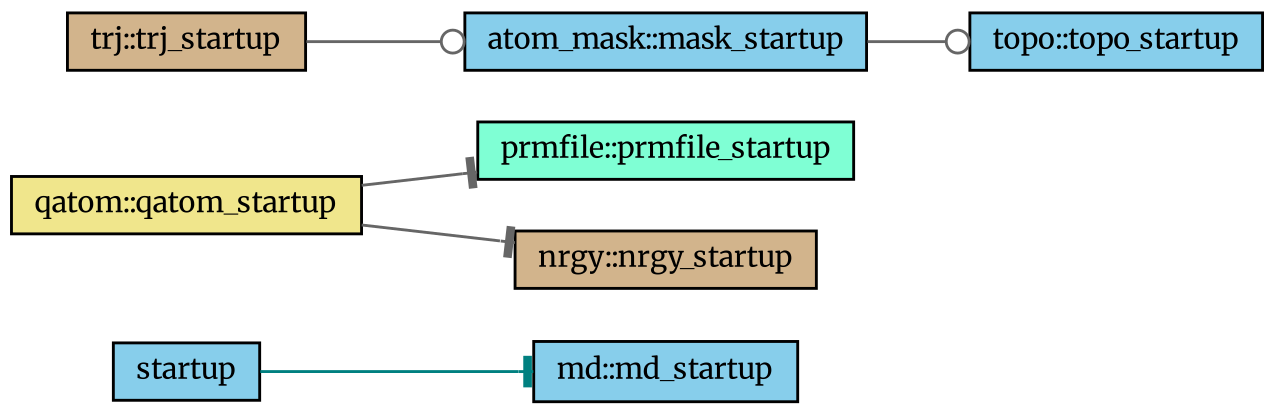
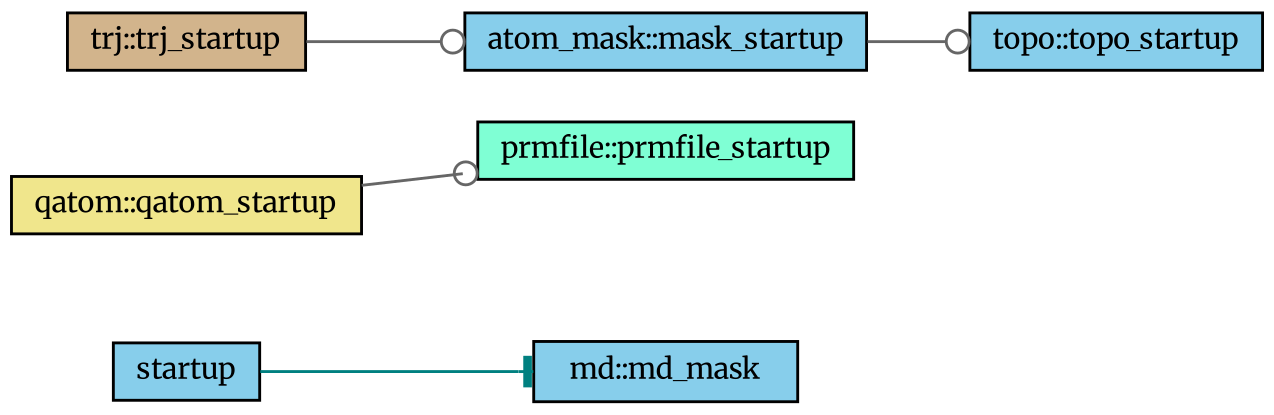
(412, 180) -> (412, 180)
(666, 260) -> none
(666, 372) -> (666, 372)
